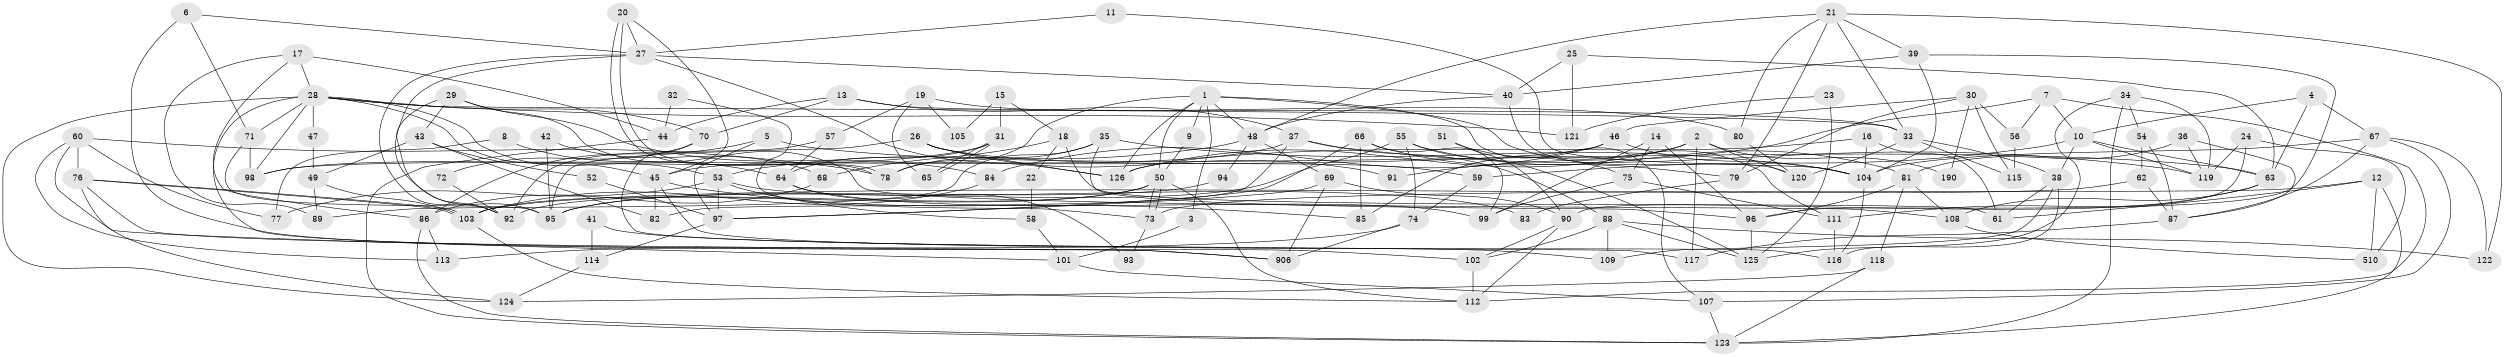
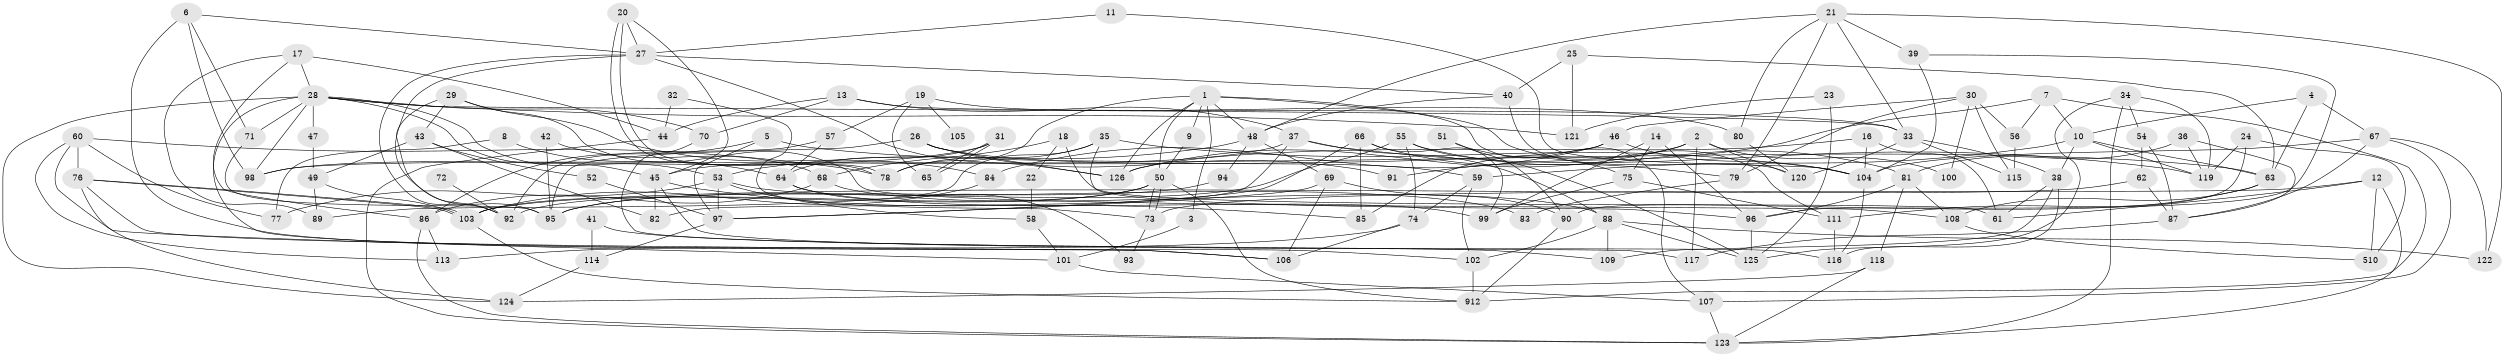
(1711, 75) -> none
(1000, 96) -> none
(250, 158) -> (208, 95)
(543, 158) -> none
(1949, 178) -> (1949, 178)
none -> (1216, 198)
(1521, 241) -> (1462, 219)
(1284, 261) -> (1284, 261)
(1473, 302) -> (1473, 302)
